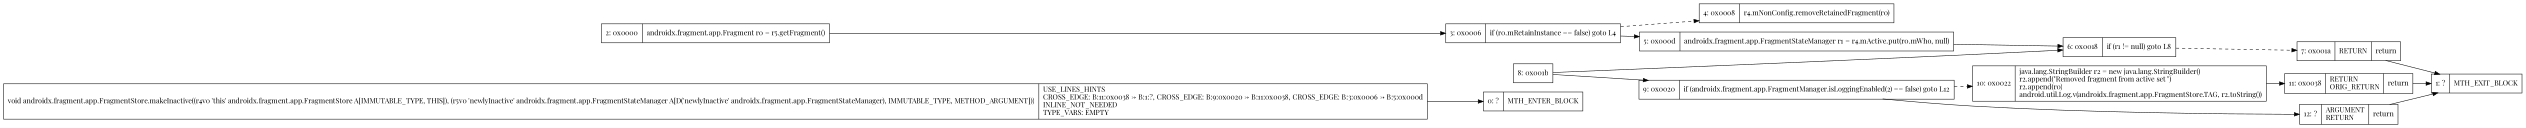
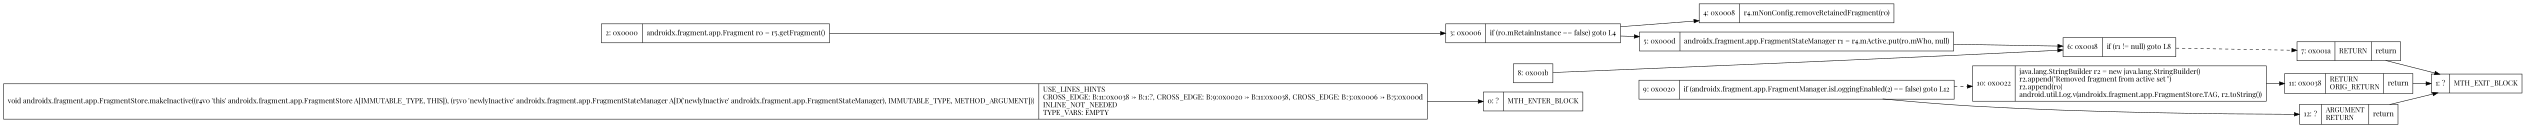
(1657, 24) -> (1657, 24)
(1598, 77) -> none
